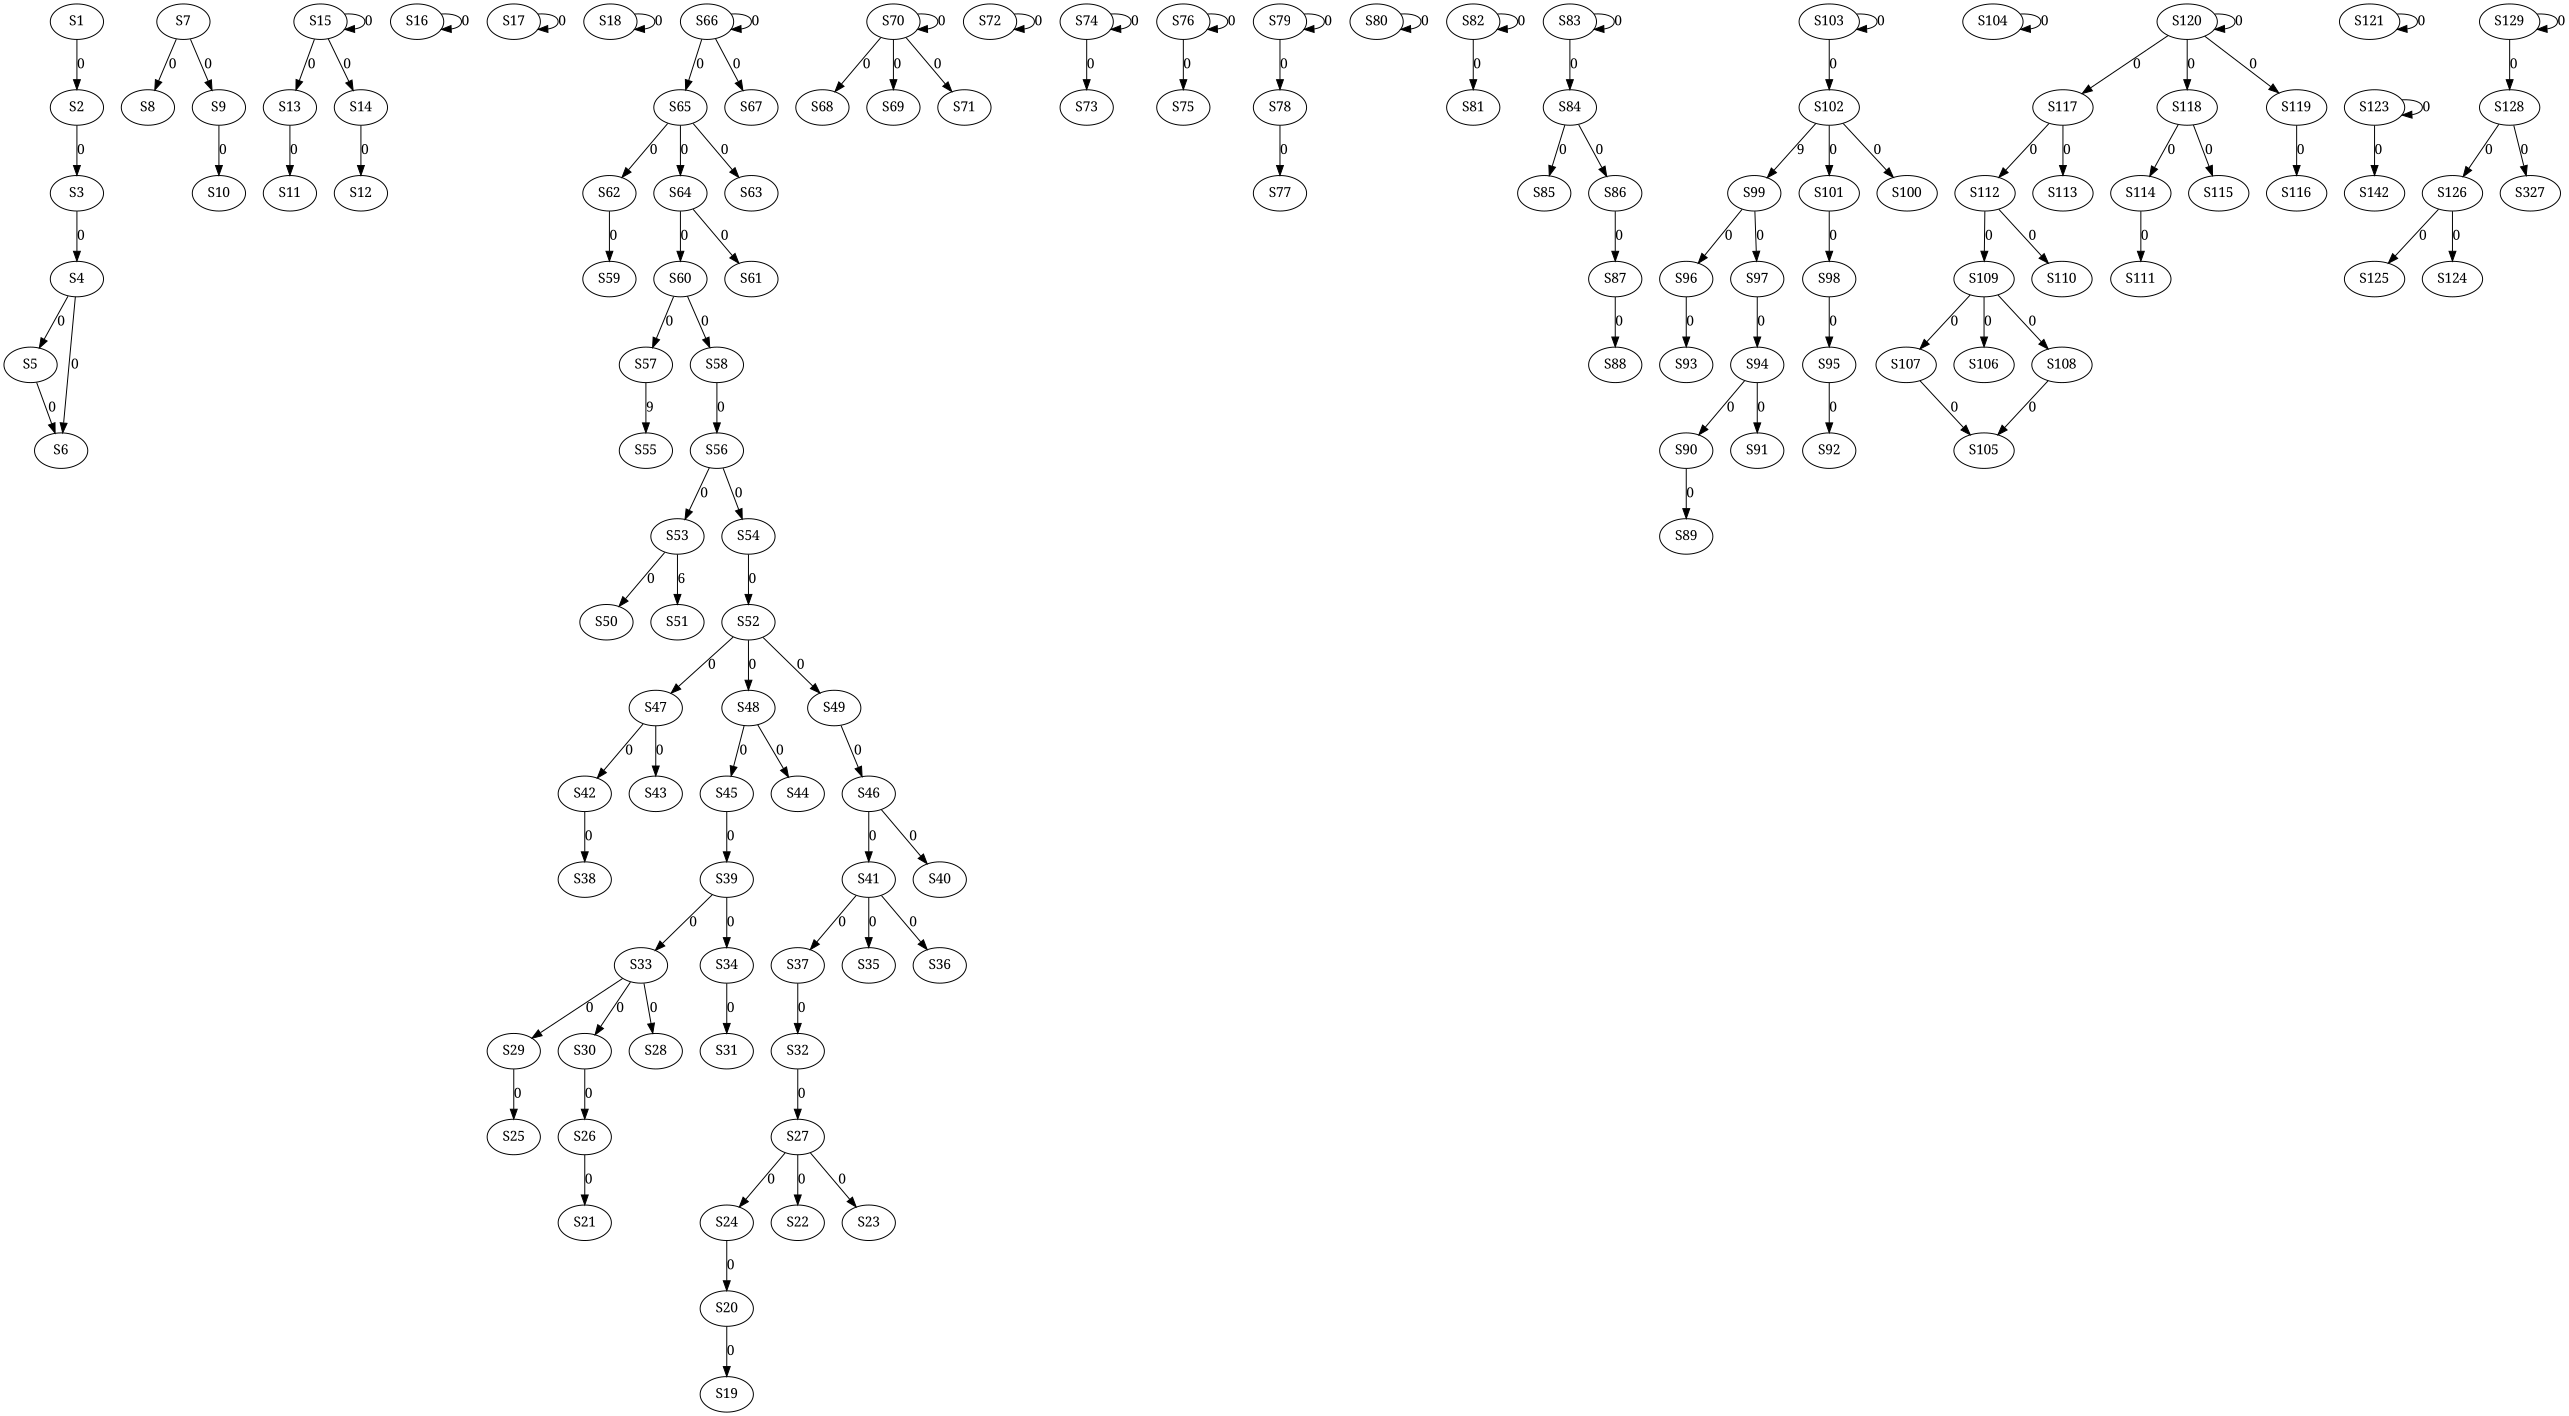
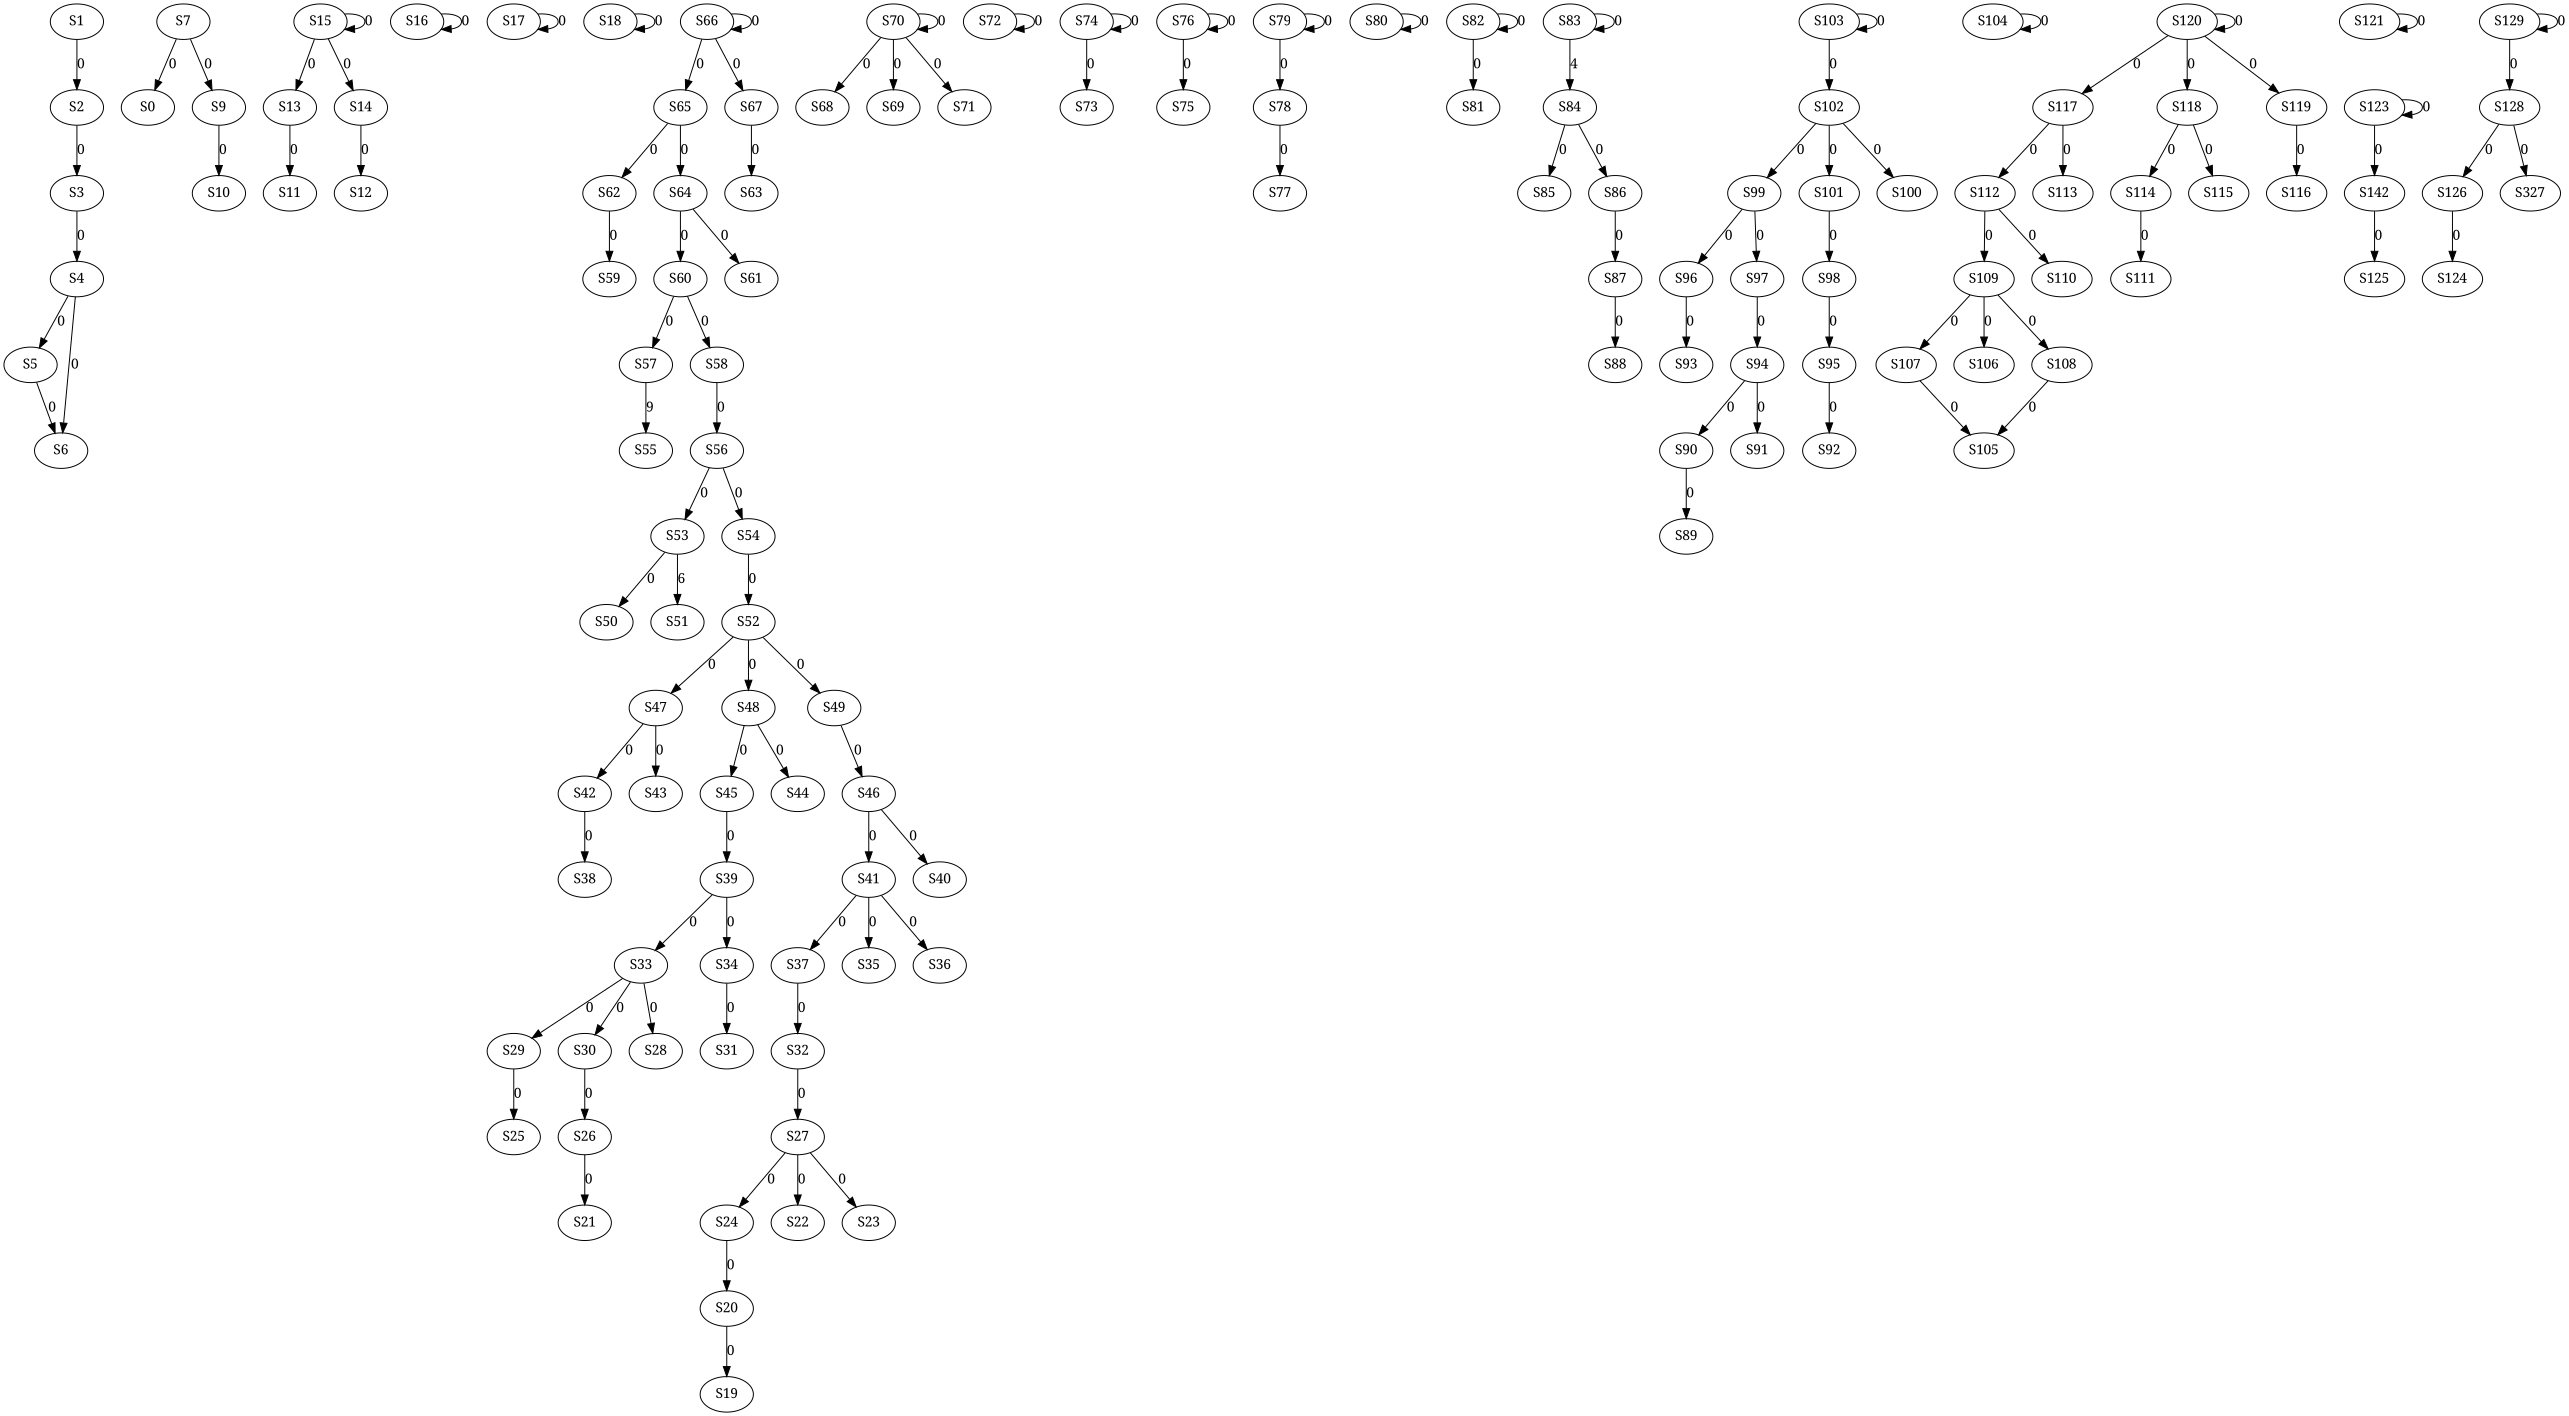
(1574, 65) -> (1574, 65)
(148, 107) -> (148, 107)
(713, 147) -> (751, 145)
(1801, 150) -> (1801, 150)
(2417, 233) -> (2375, 231)
